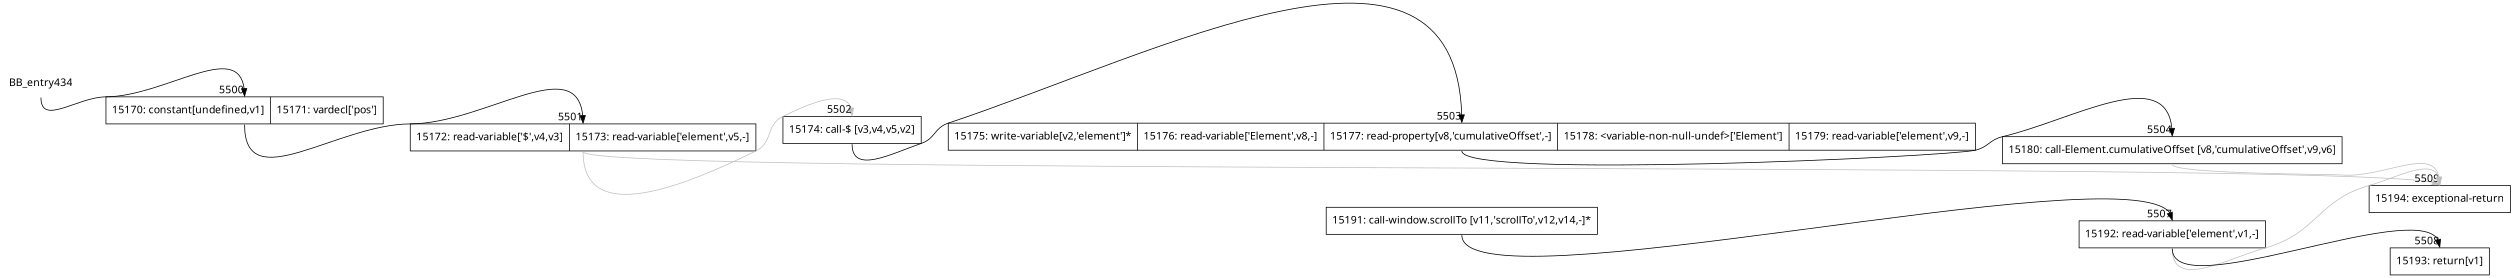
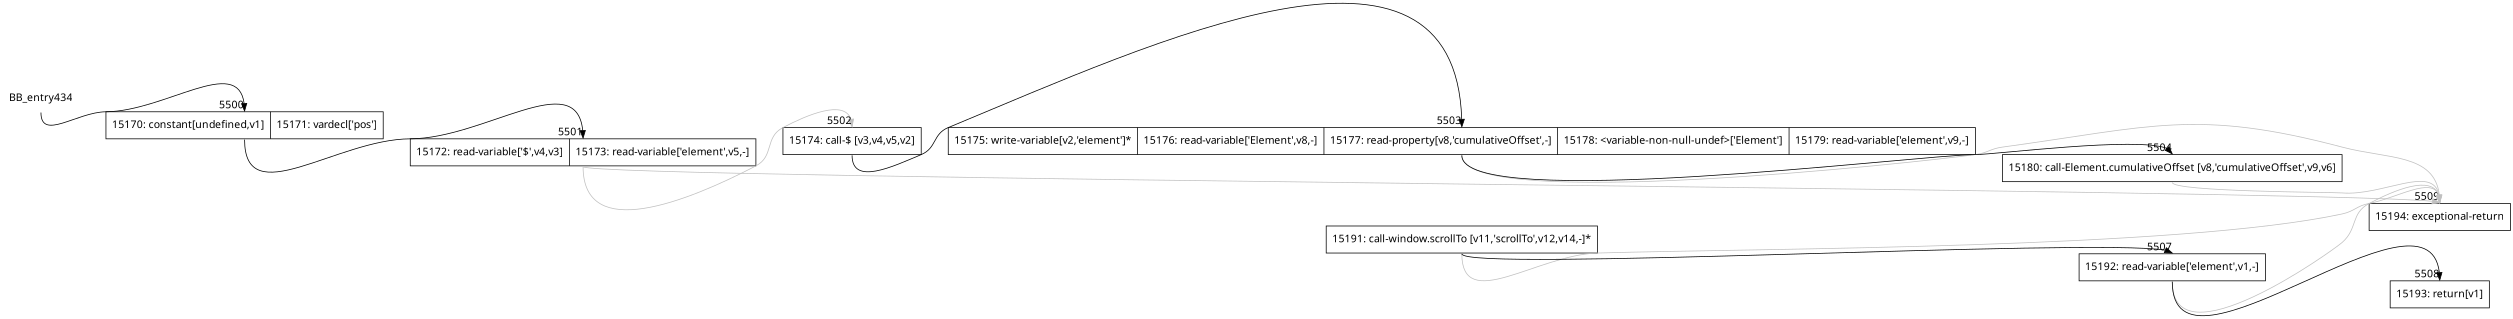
none -> (2008, 146)
none -> (1969, 245)
